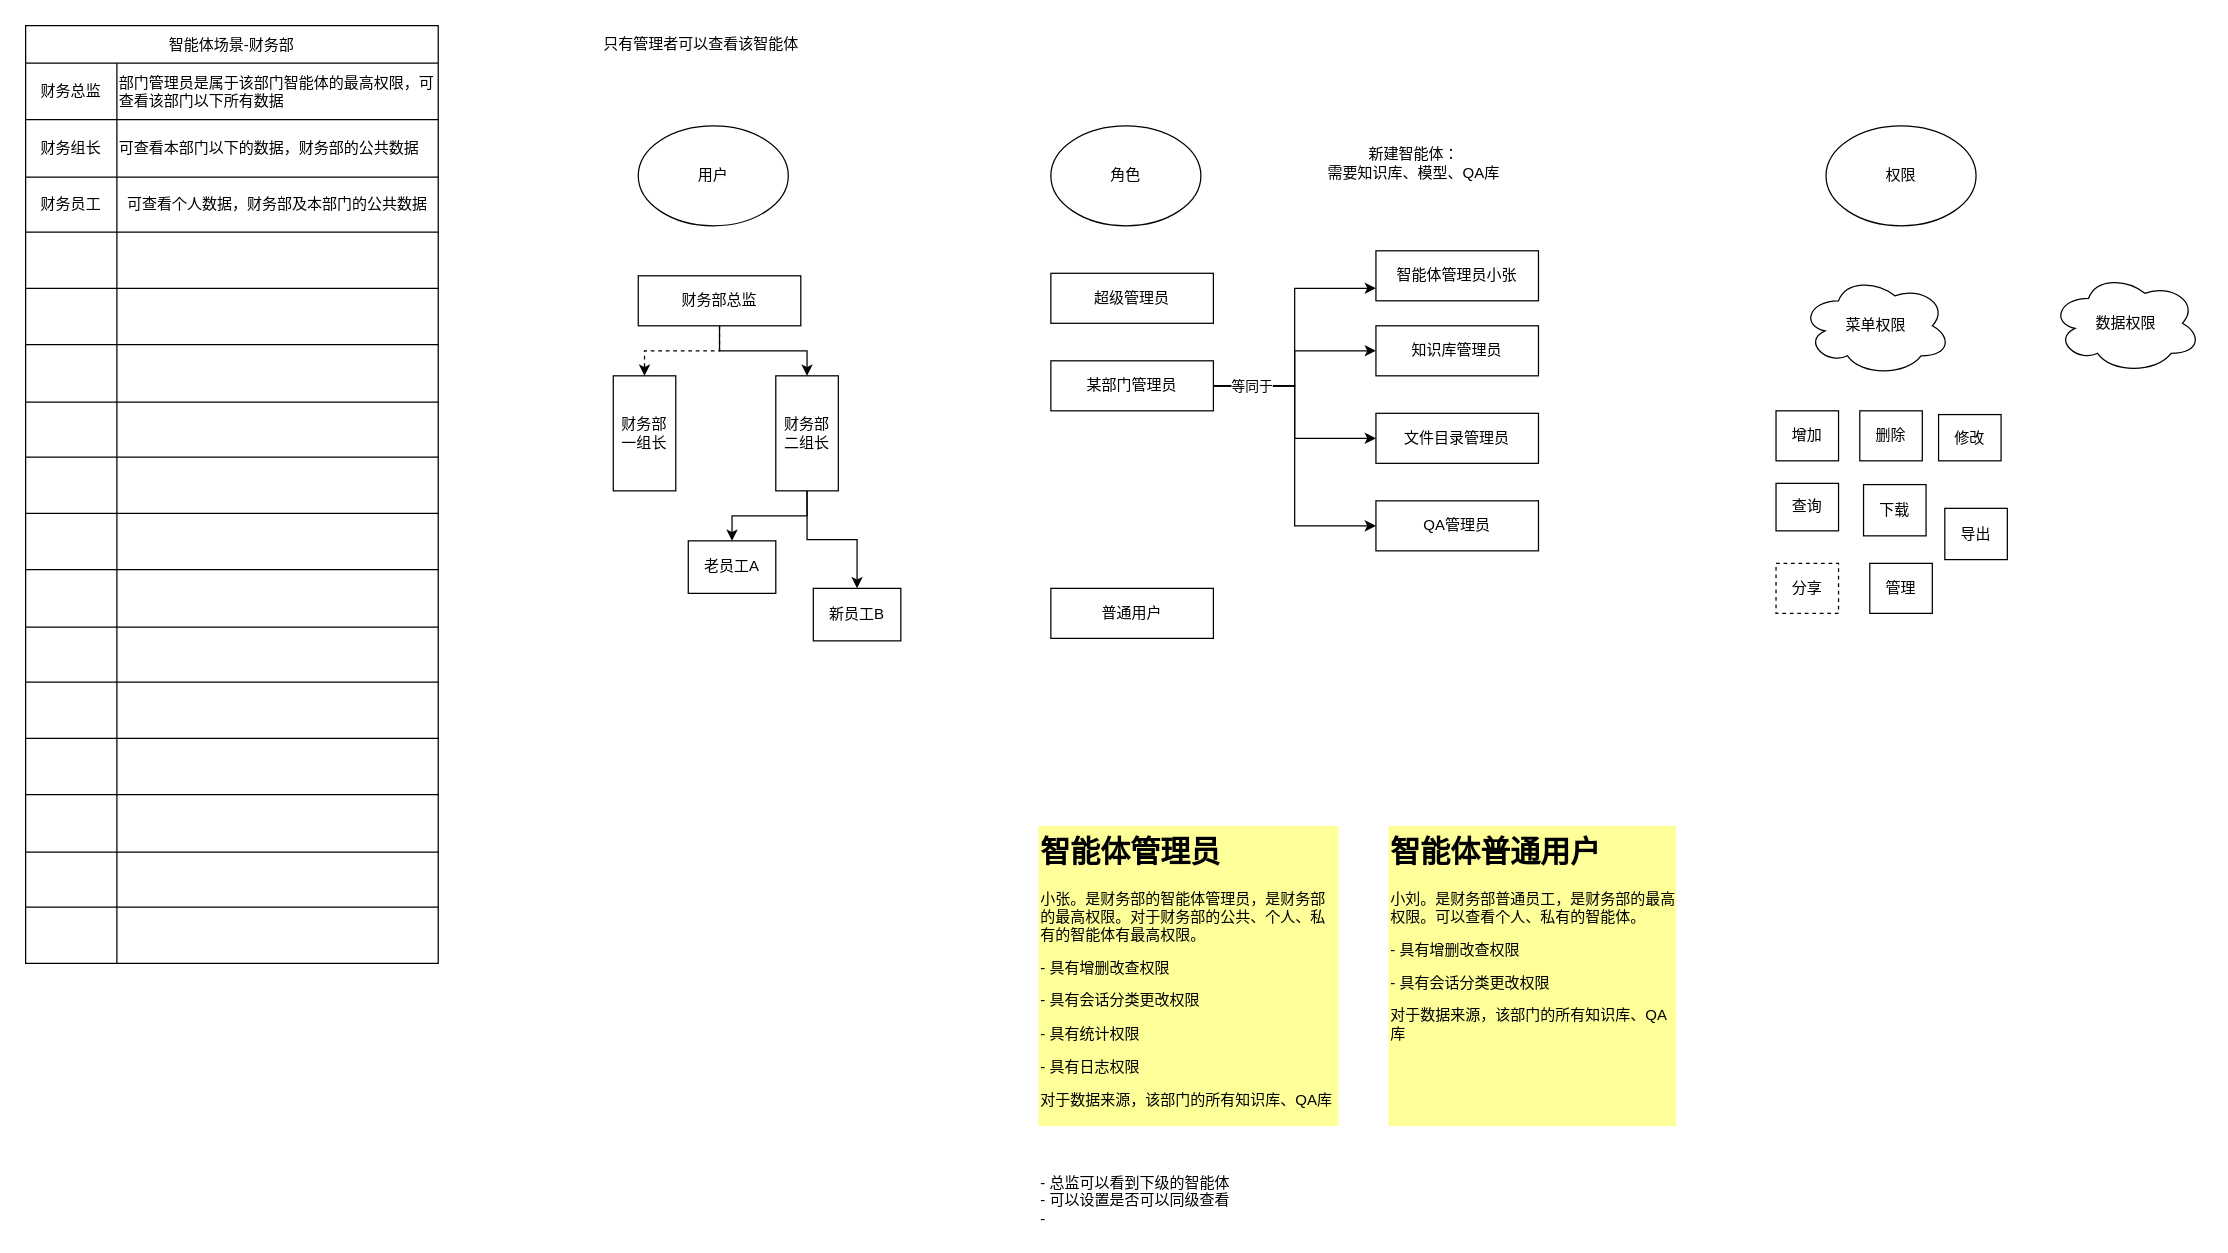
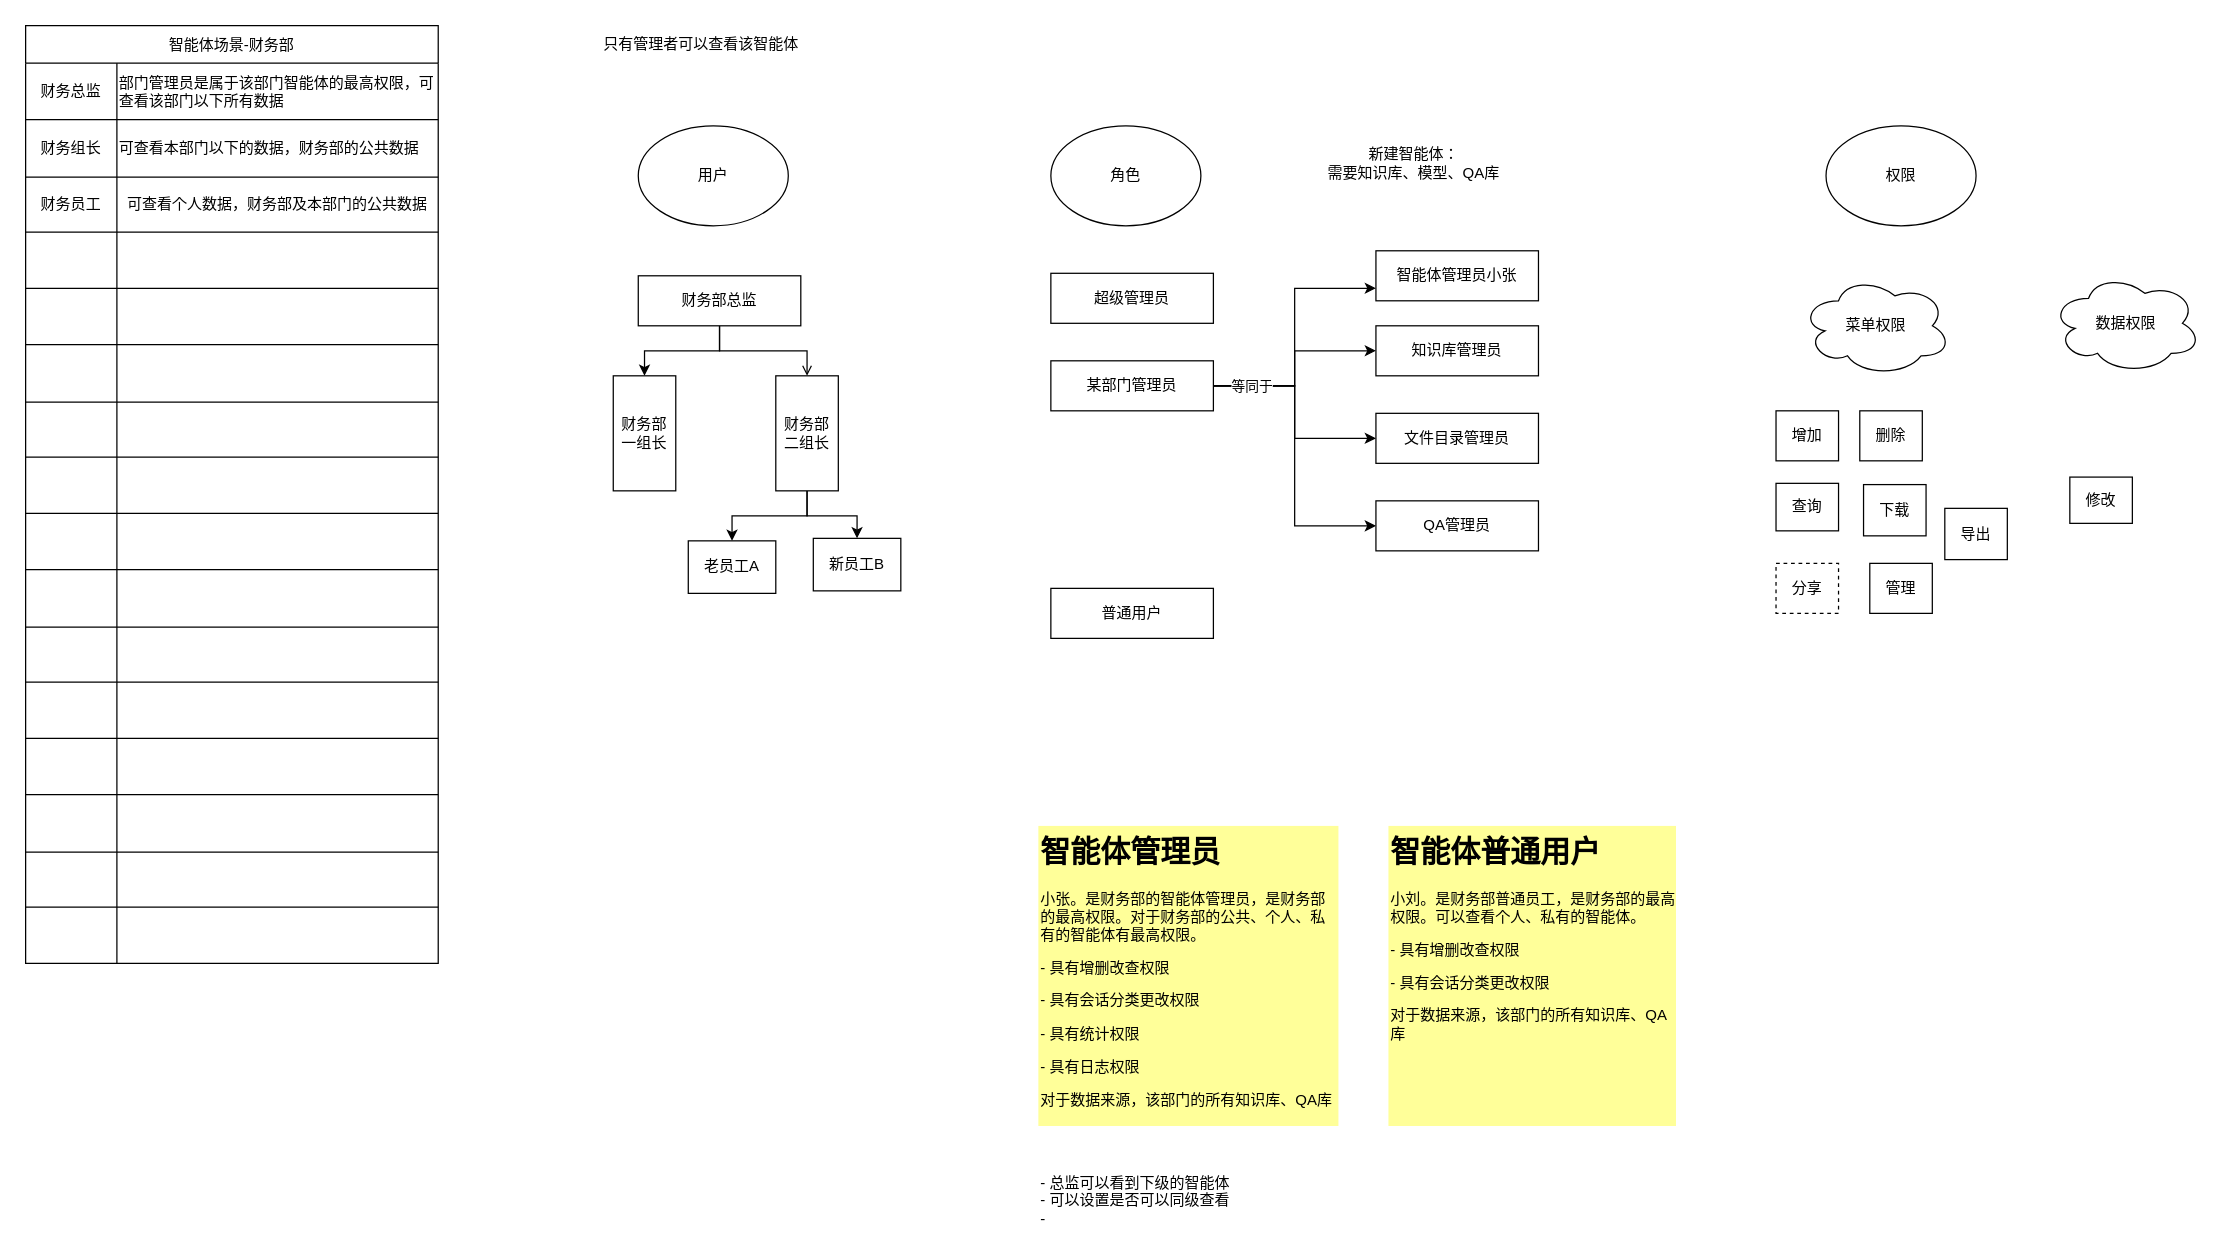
(675, 351) -> (675, 351)
(807, 366) -> (807, 367)
(1969, 438) -> (2101, 500)
(857, 614) -> (857, 564)
